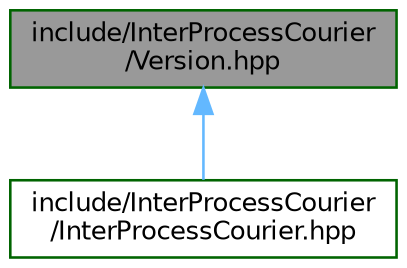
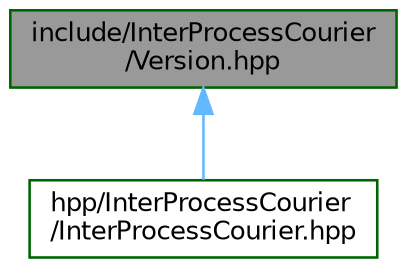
(203, 219) -> (203, 219)
